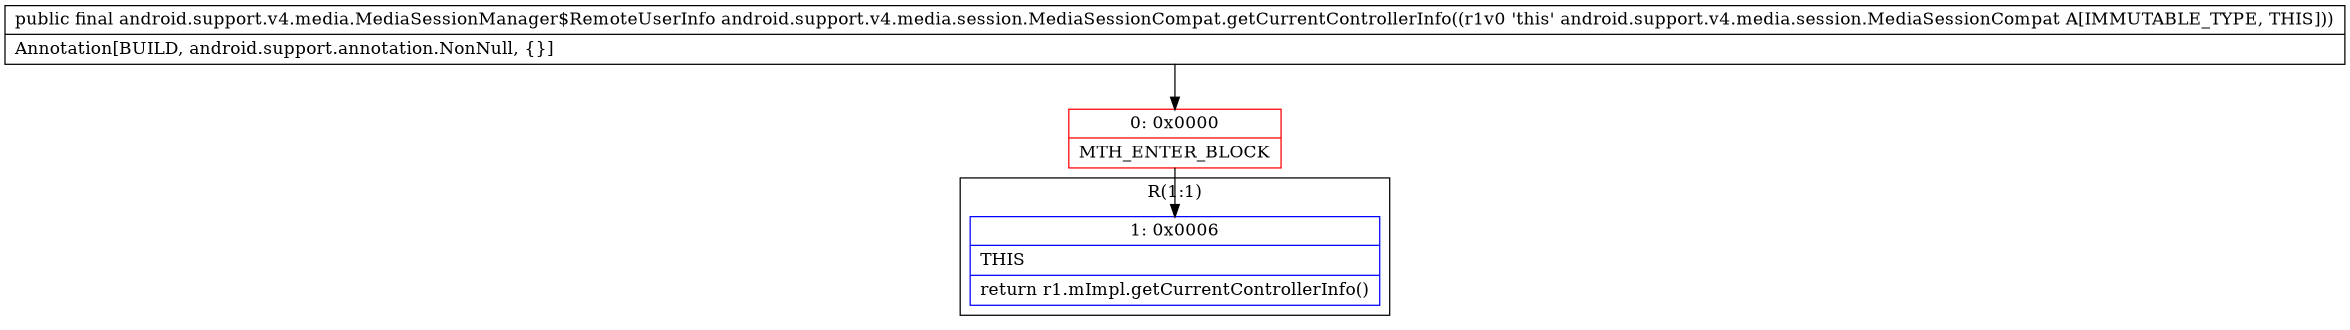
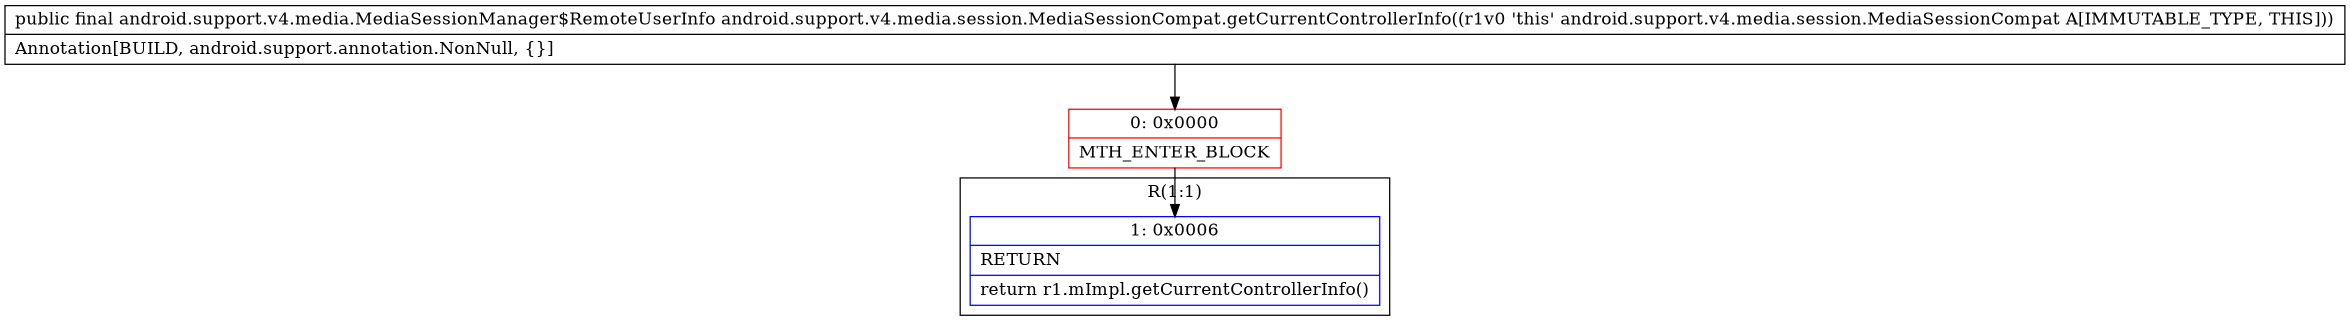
(1003, 260) -> (1021, 260)
